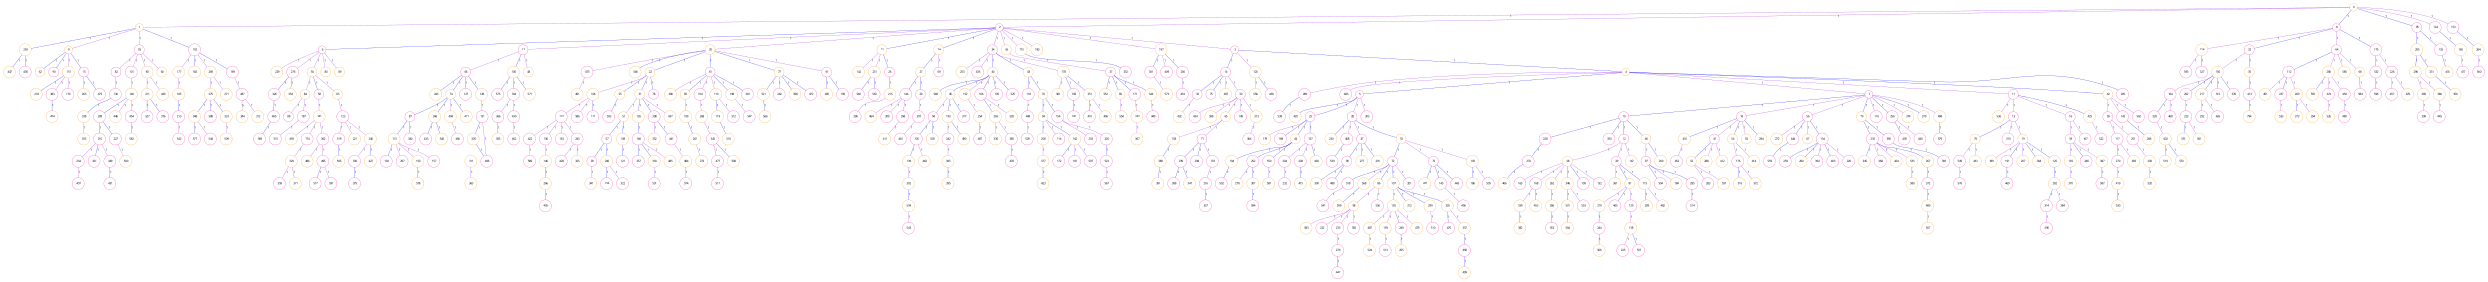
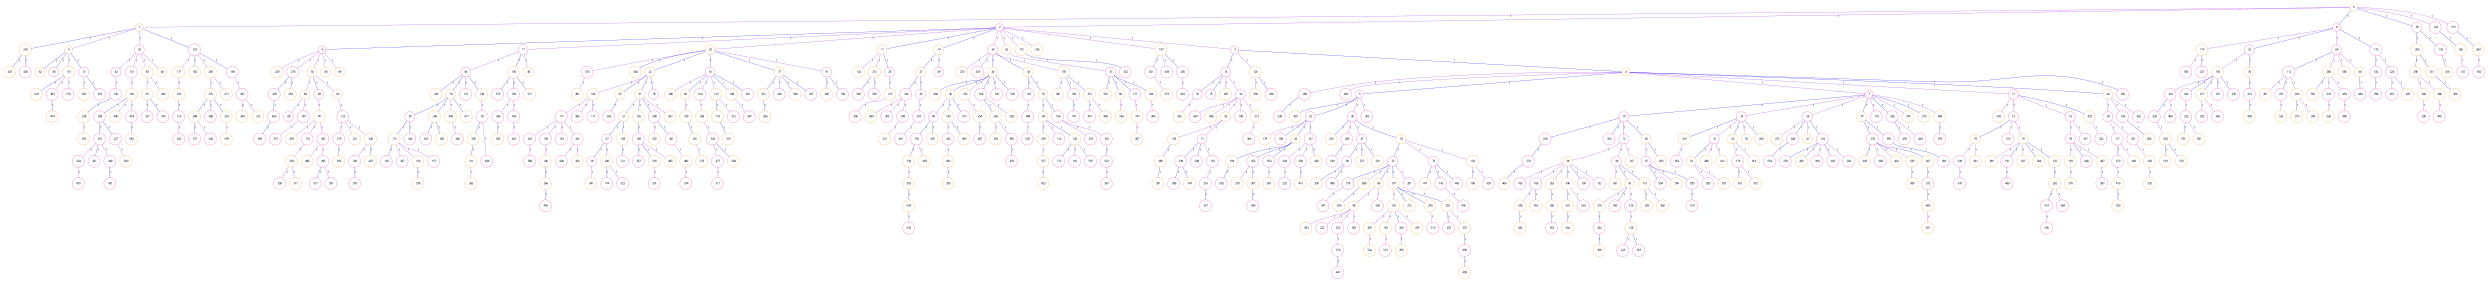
(2249, 117) -> (2249, 117)
(480, 150) -> (472, 150)
